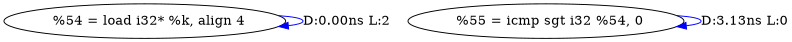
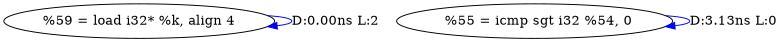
(145, 21) -> (139, 21)
